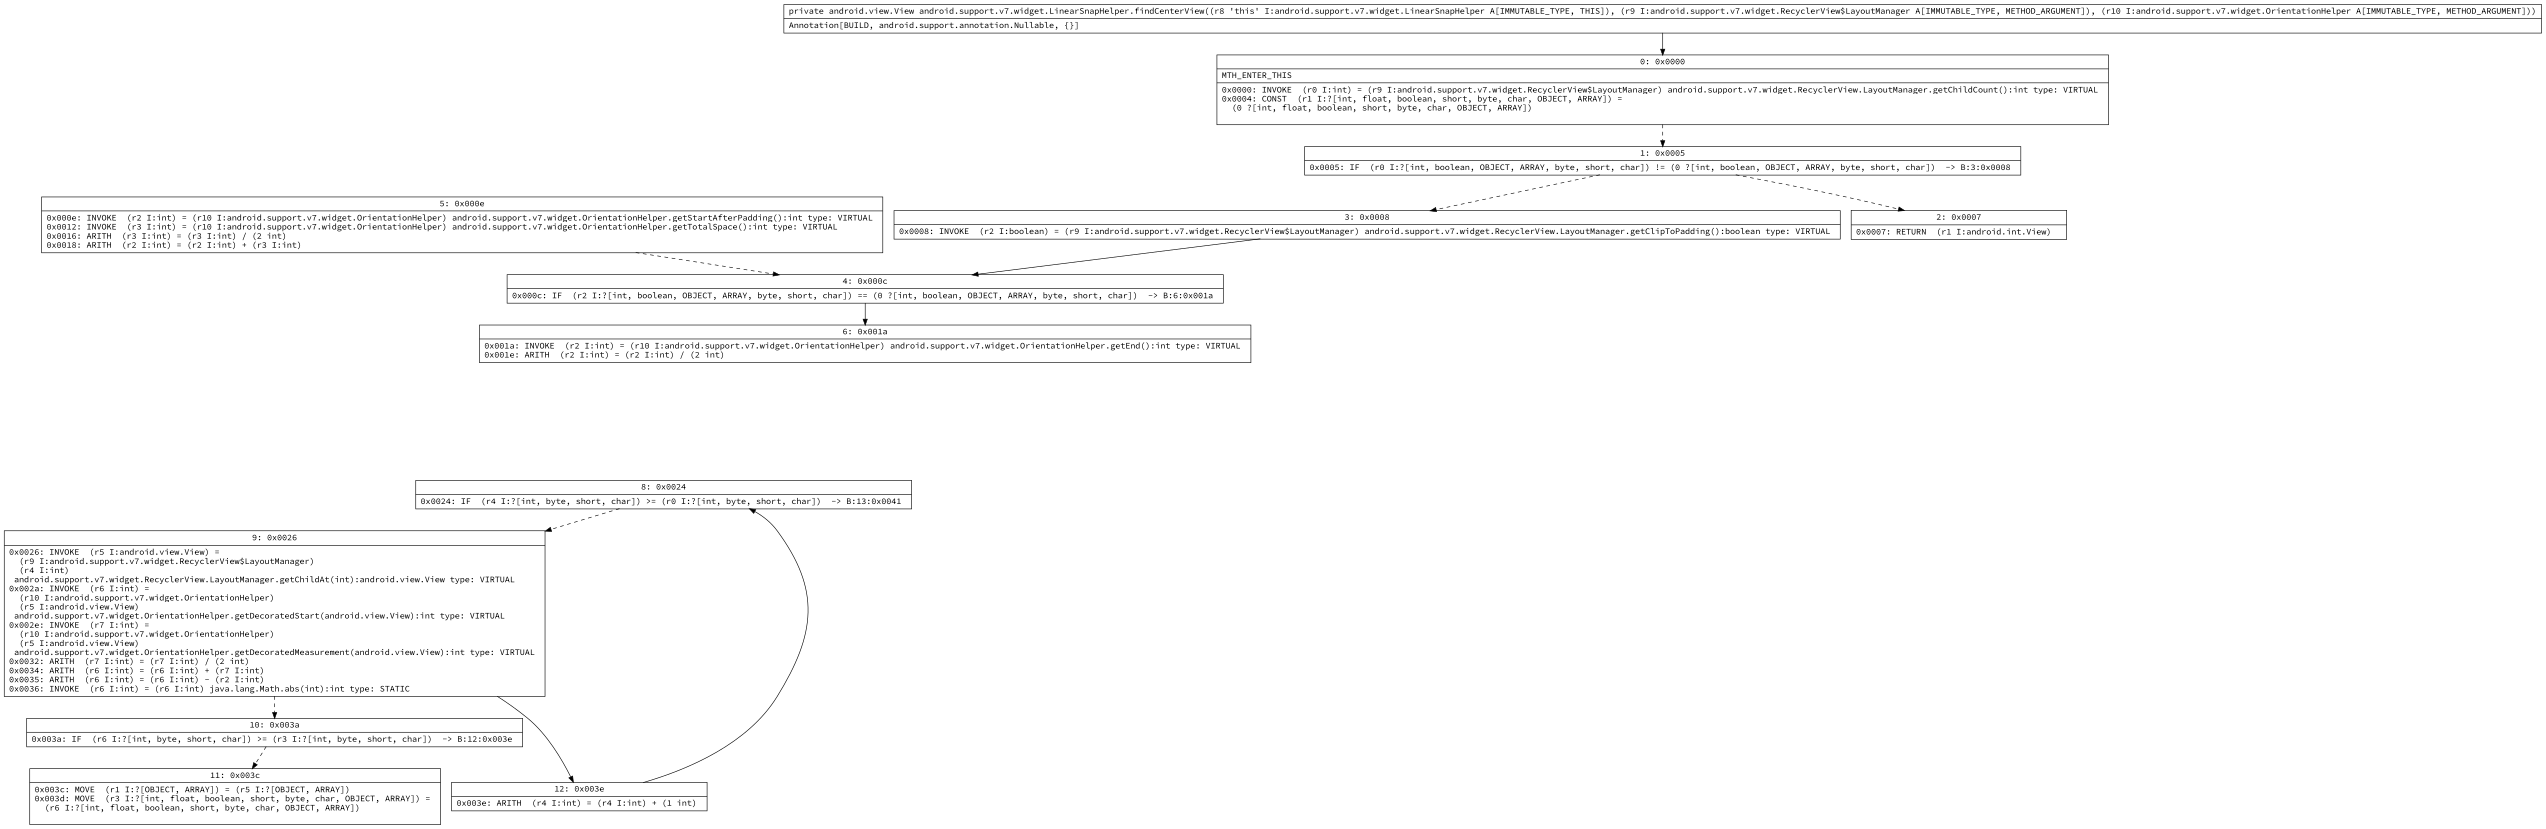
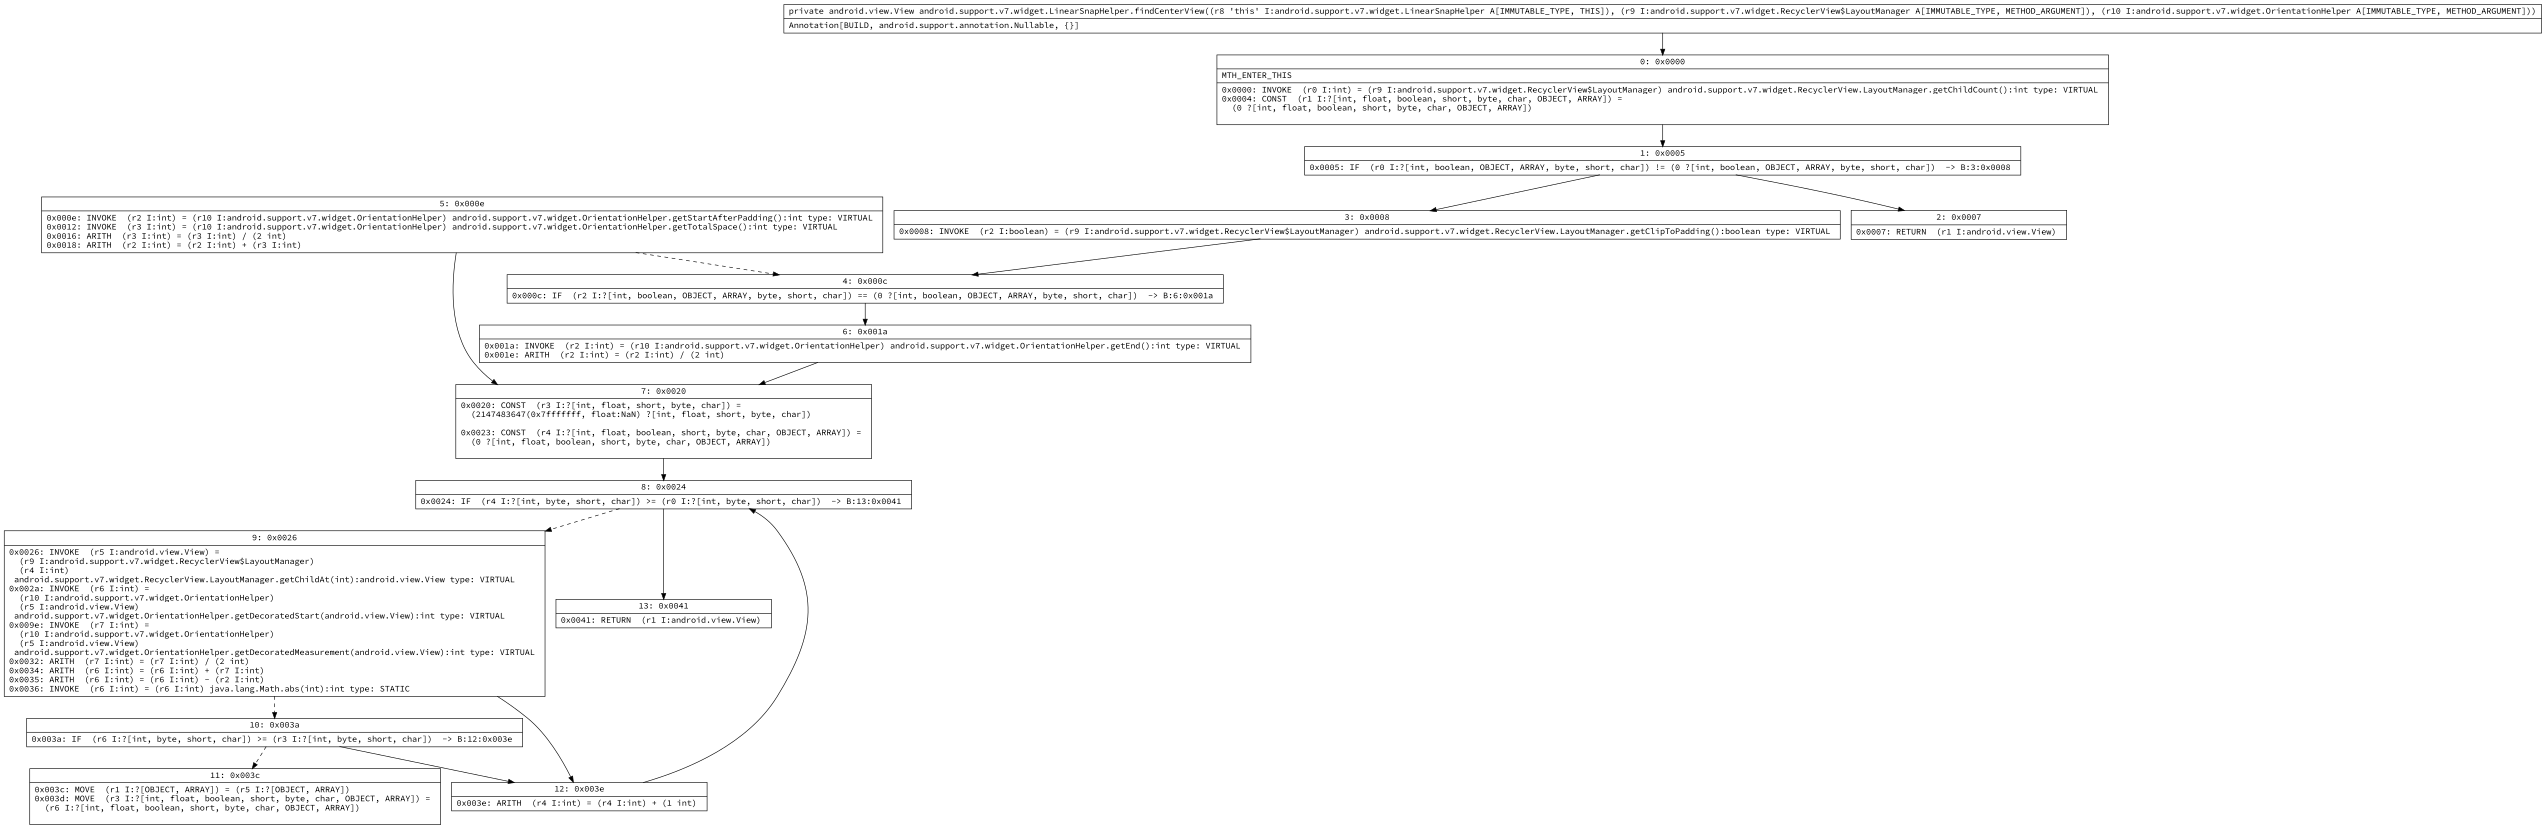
(1663, 133) -> (1663, 133)
(1817, 191) -> (1817, 191)
(1518, 192) -> (1518, 192)
(1956, 232) -> (1959, 232)
none -> (664, 422)
none -> (664, 614)
(82, 625) -> (82, 625)
none -> (424, 764)
